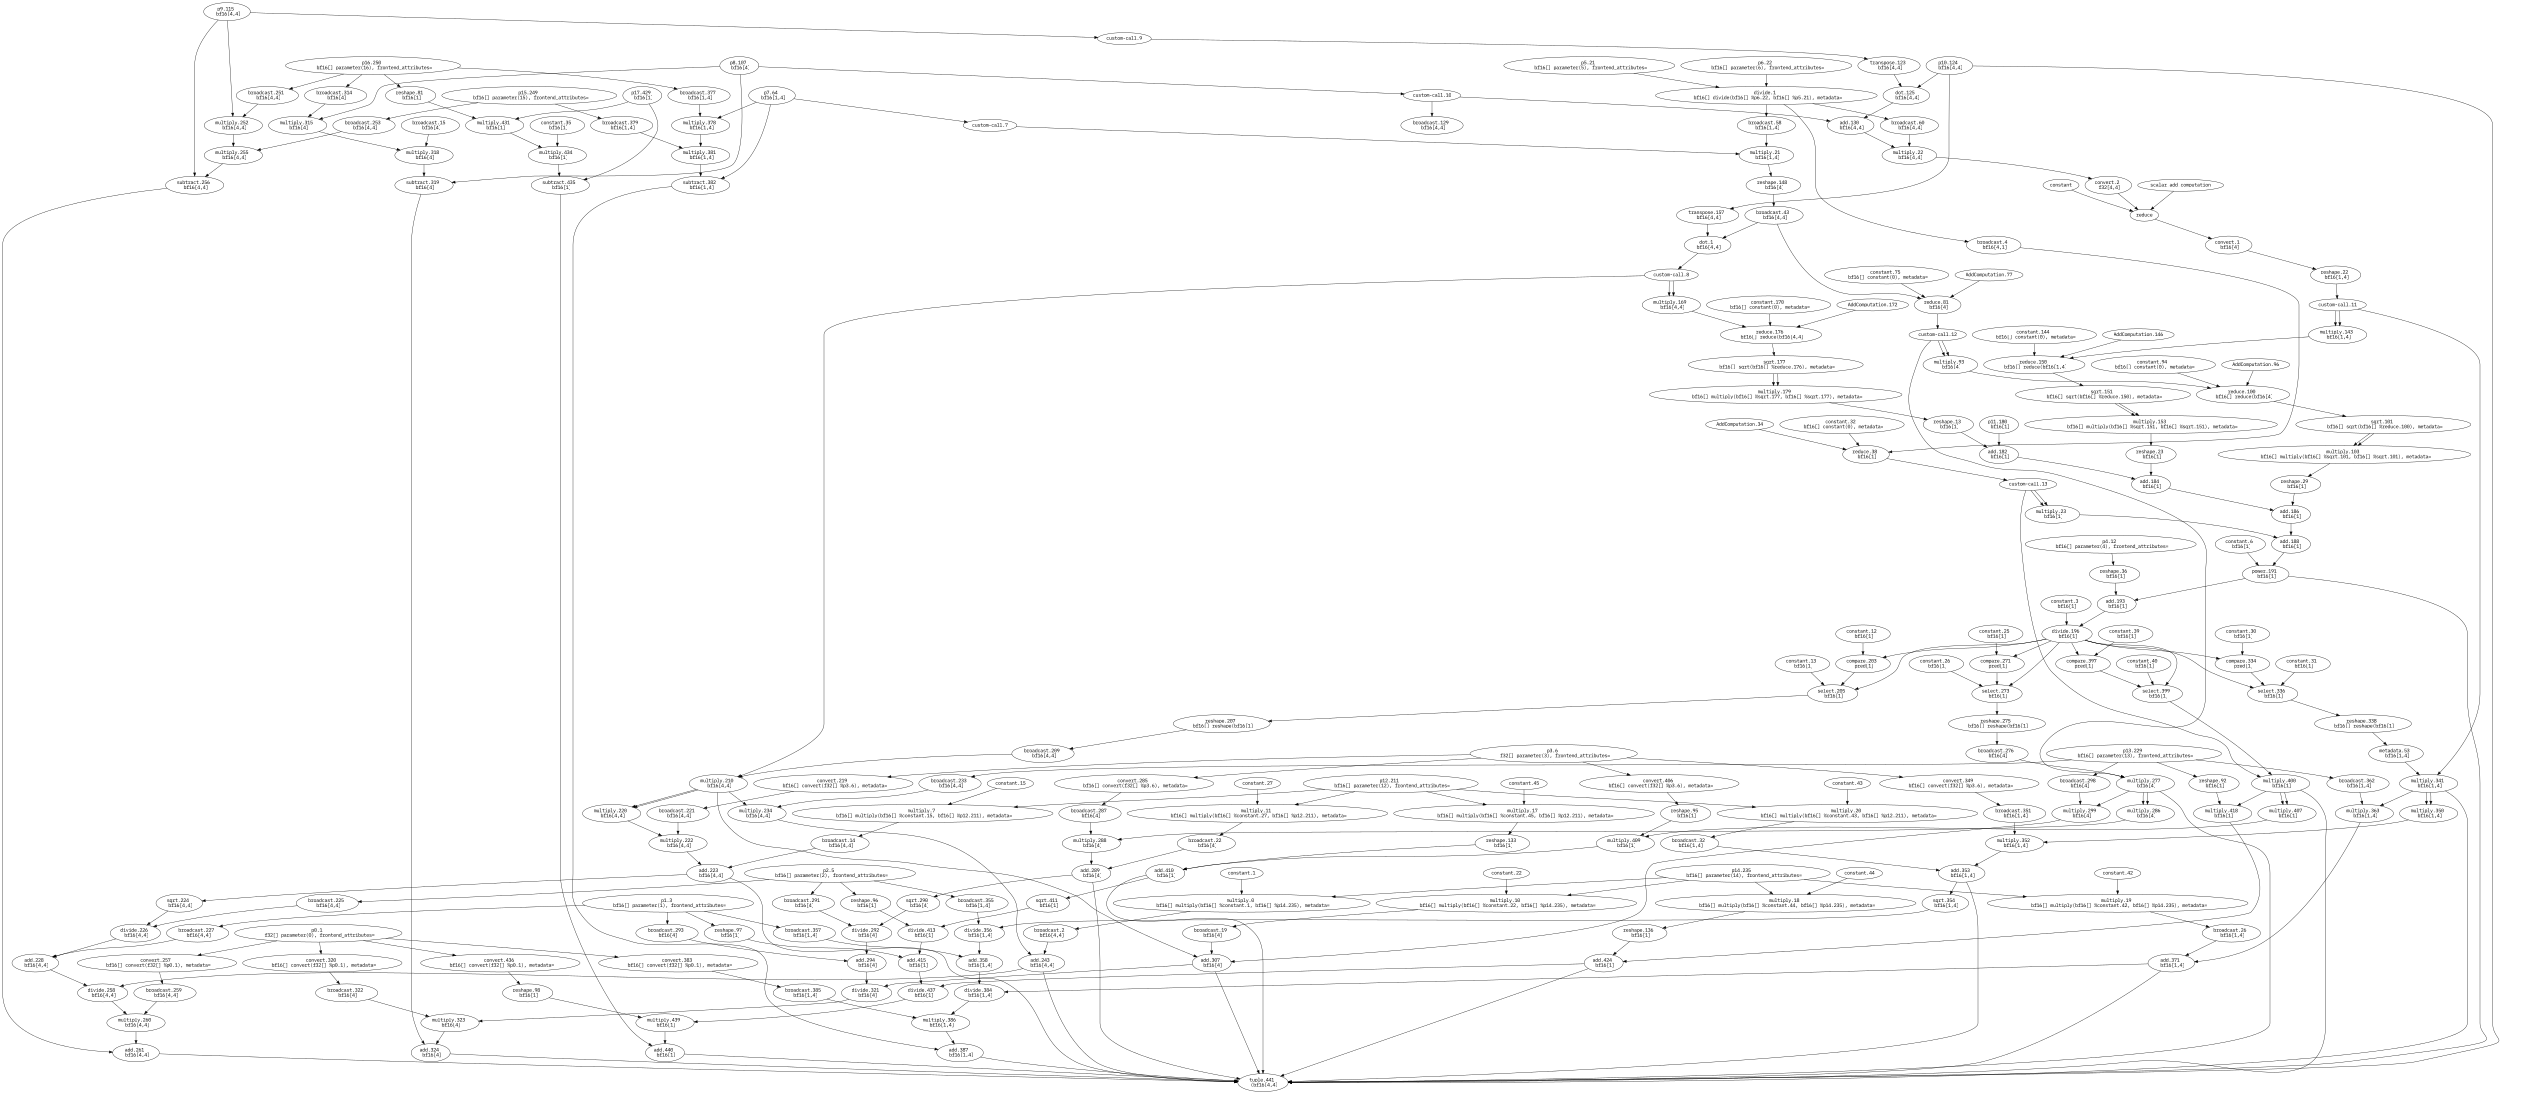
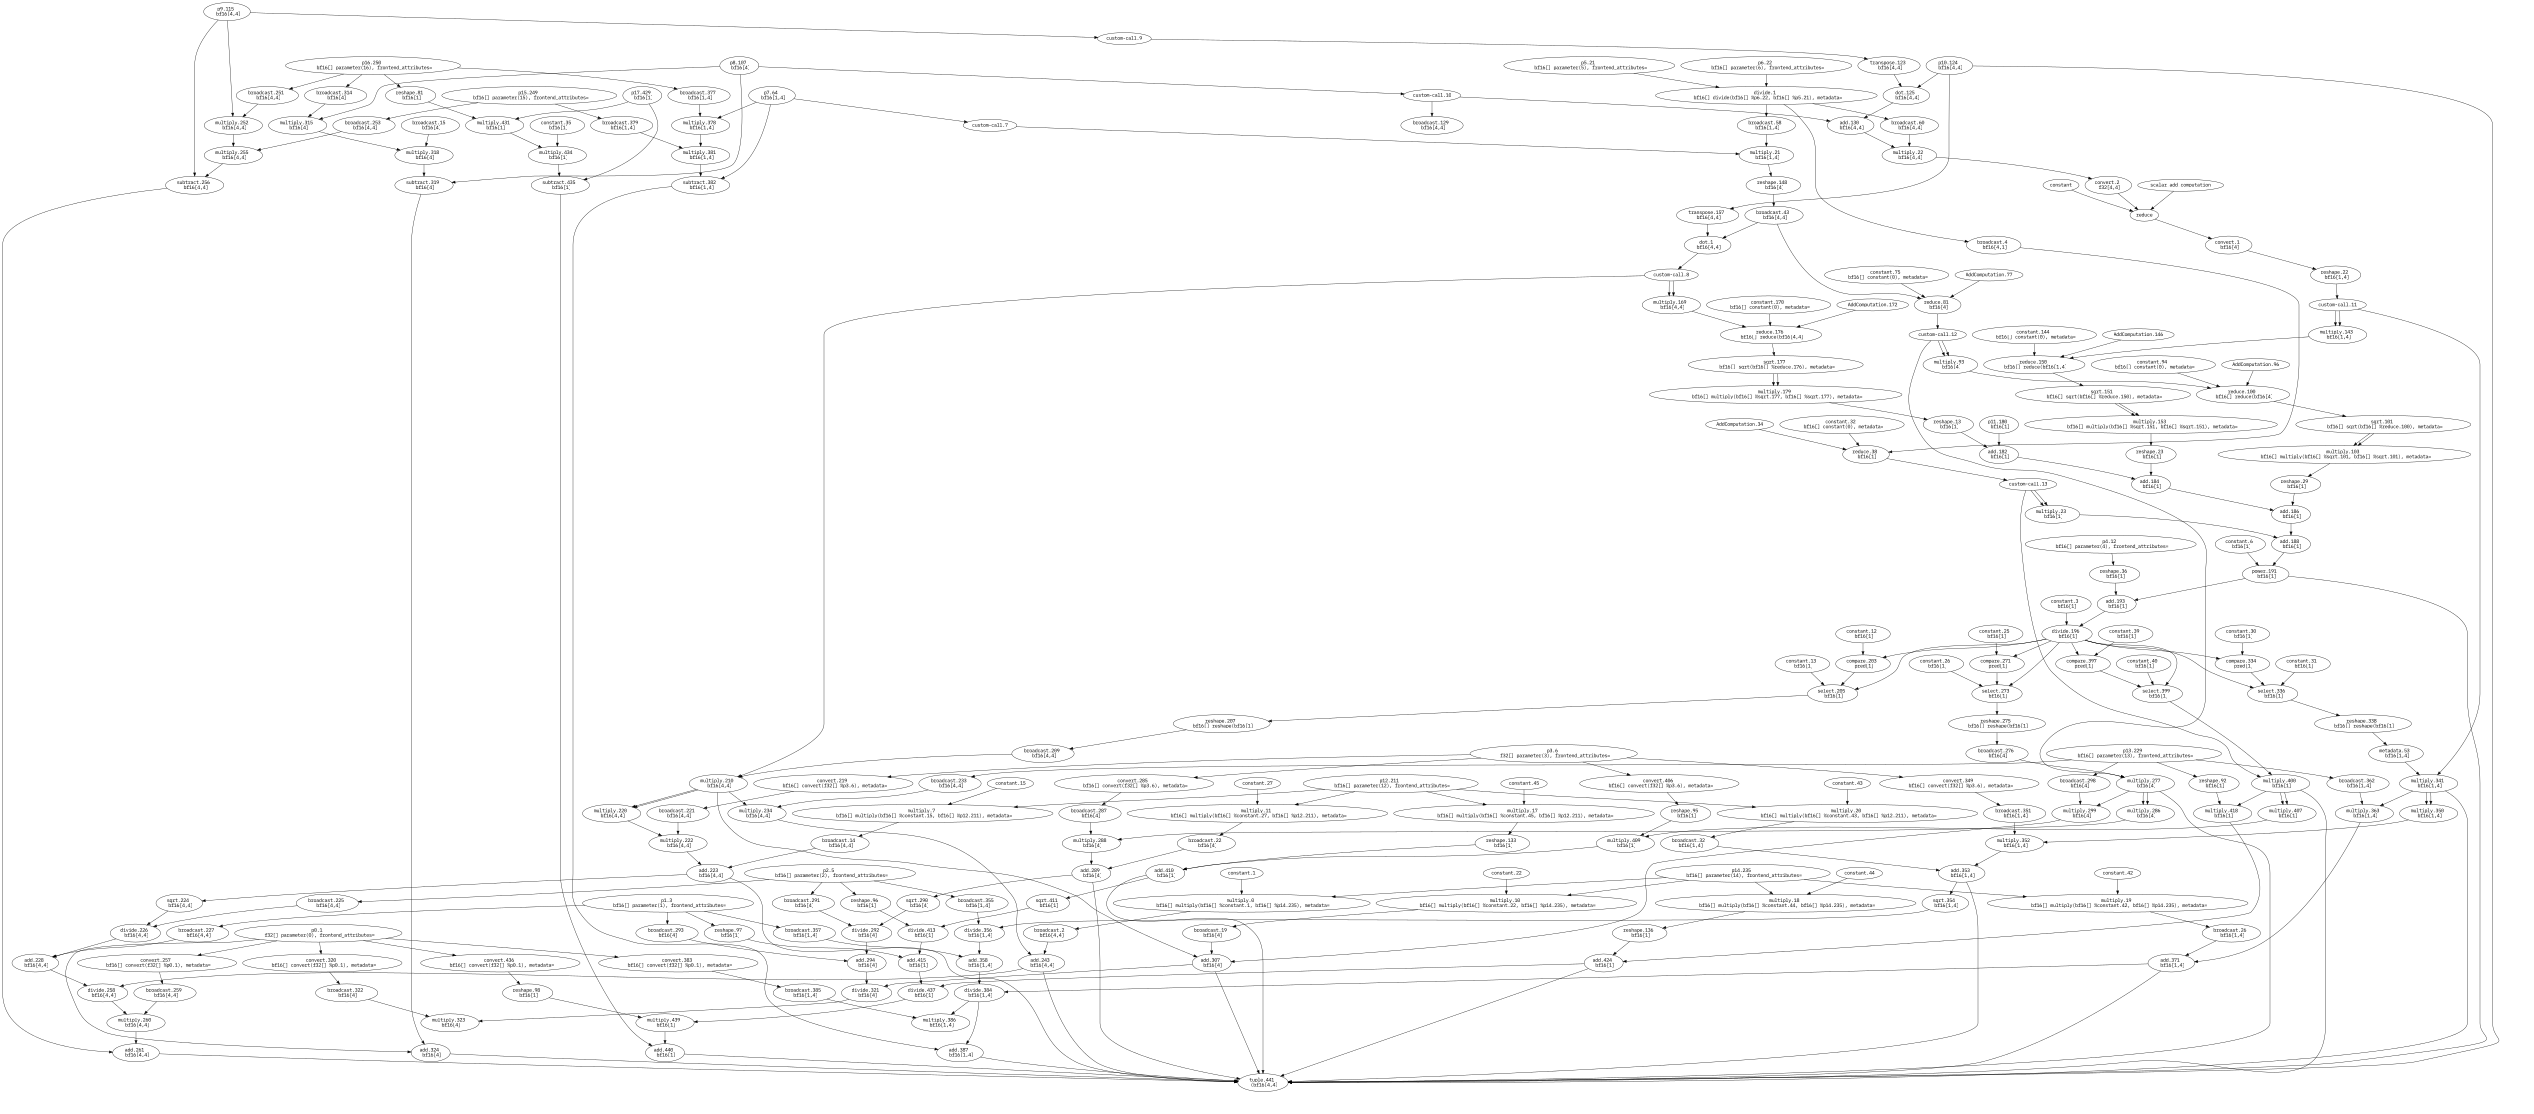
(441, 1036) -> (115, 1035)
(949, 1036) -> (976, 1022)
